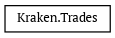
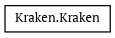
(58, 19) -> (58, 19)
